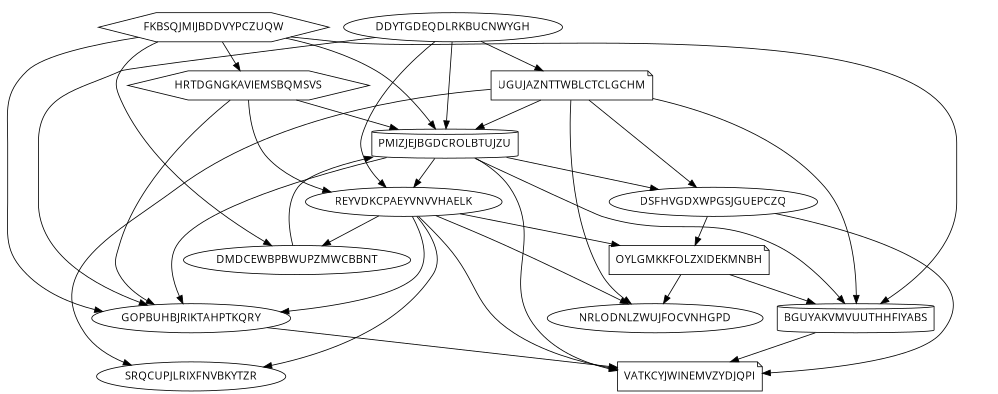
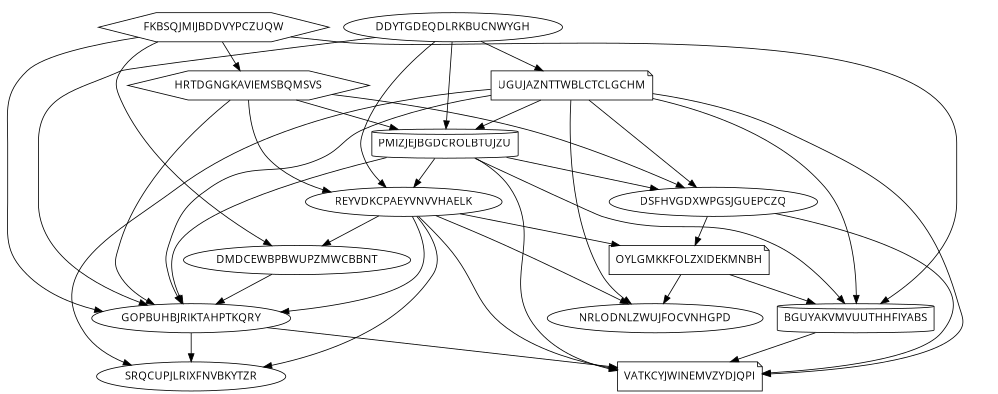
(367, 66) -> none
none -> (508, 125)
none -> (293, 167)
(296, 190) -> (248, 287)
none -> (924, 227)
none -> (191, 343)
